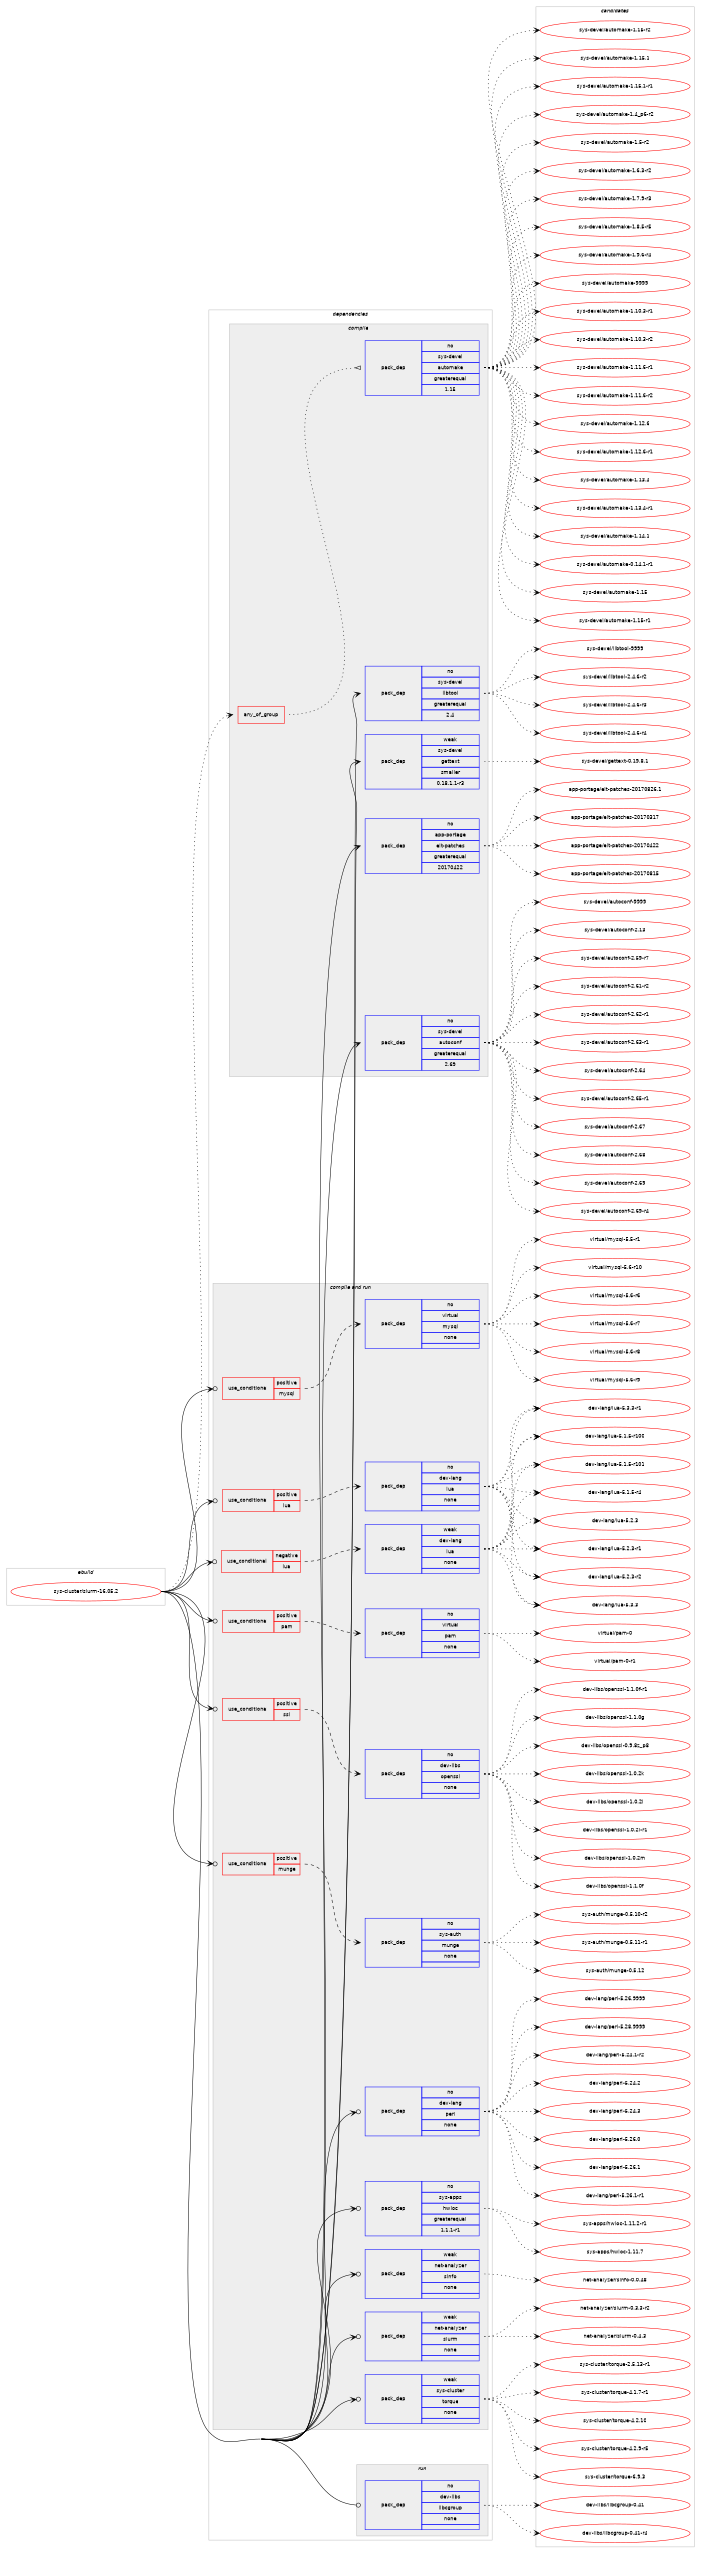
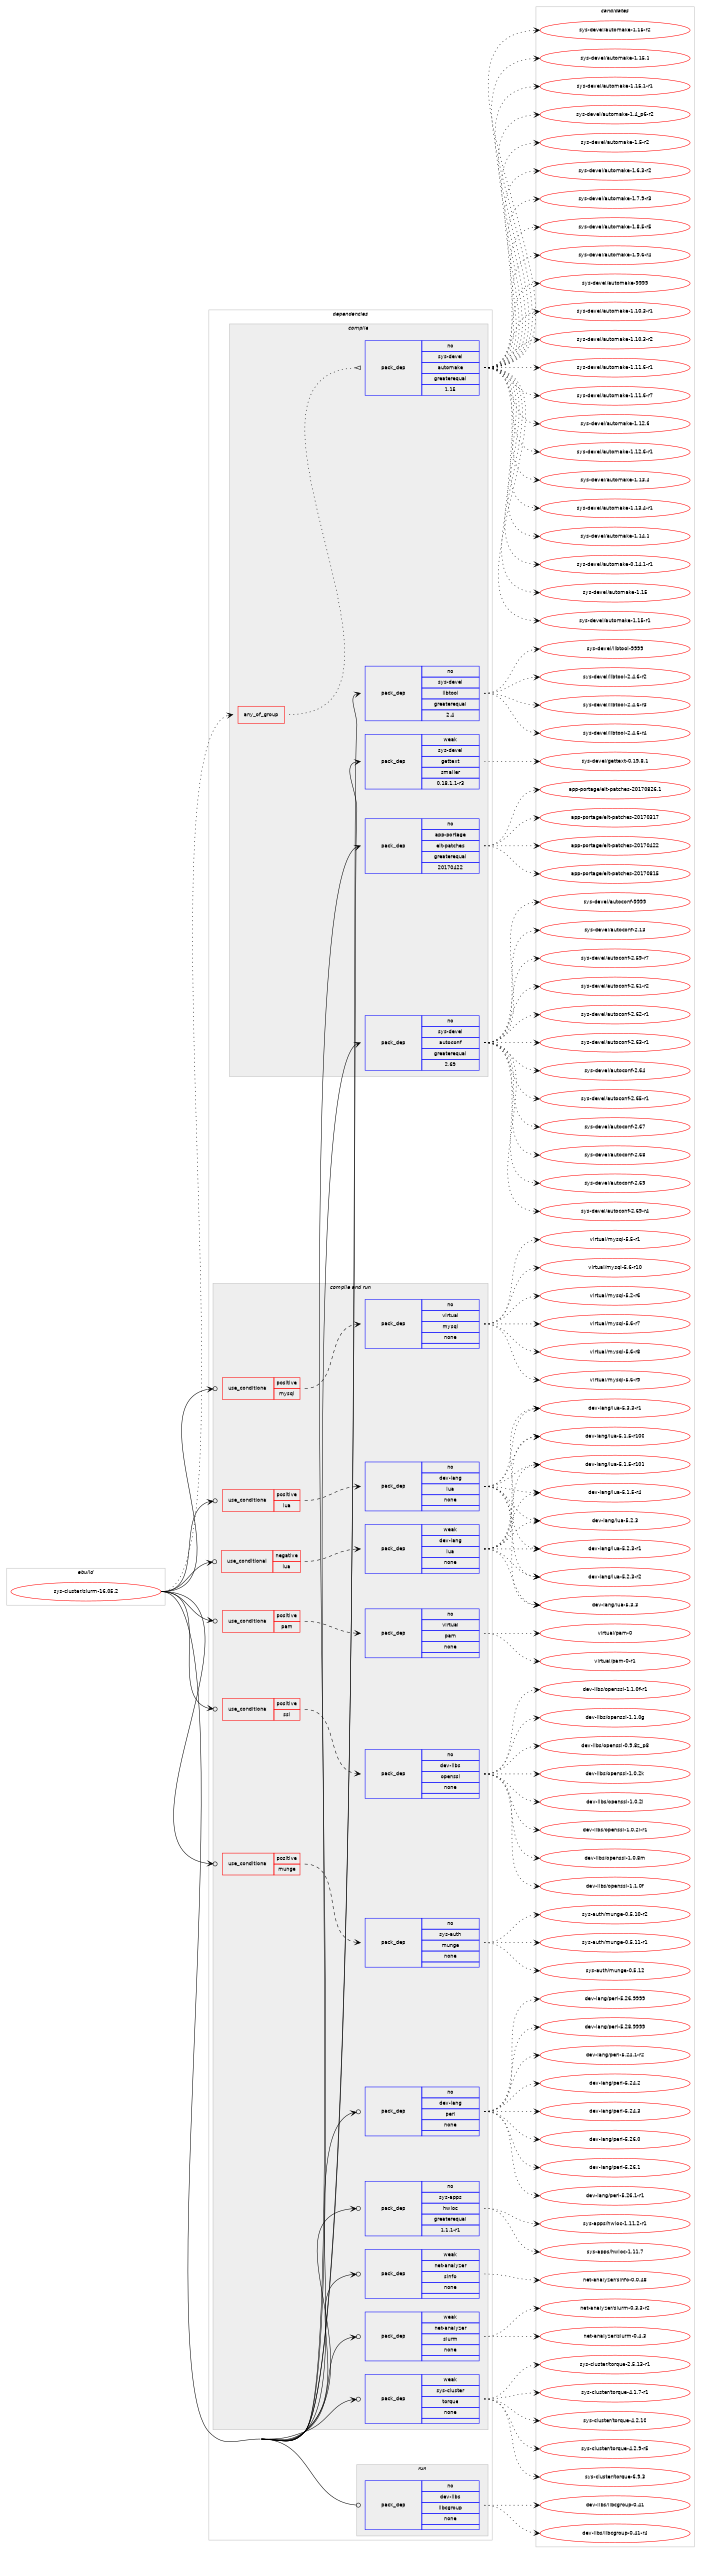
(615, 396) -> (615, 396)
(615, 1296) -> (615, 1296)
(615, 1858) -> (615, 1858)
